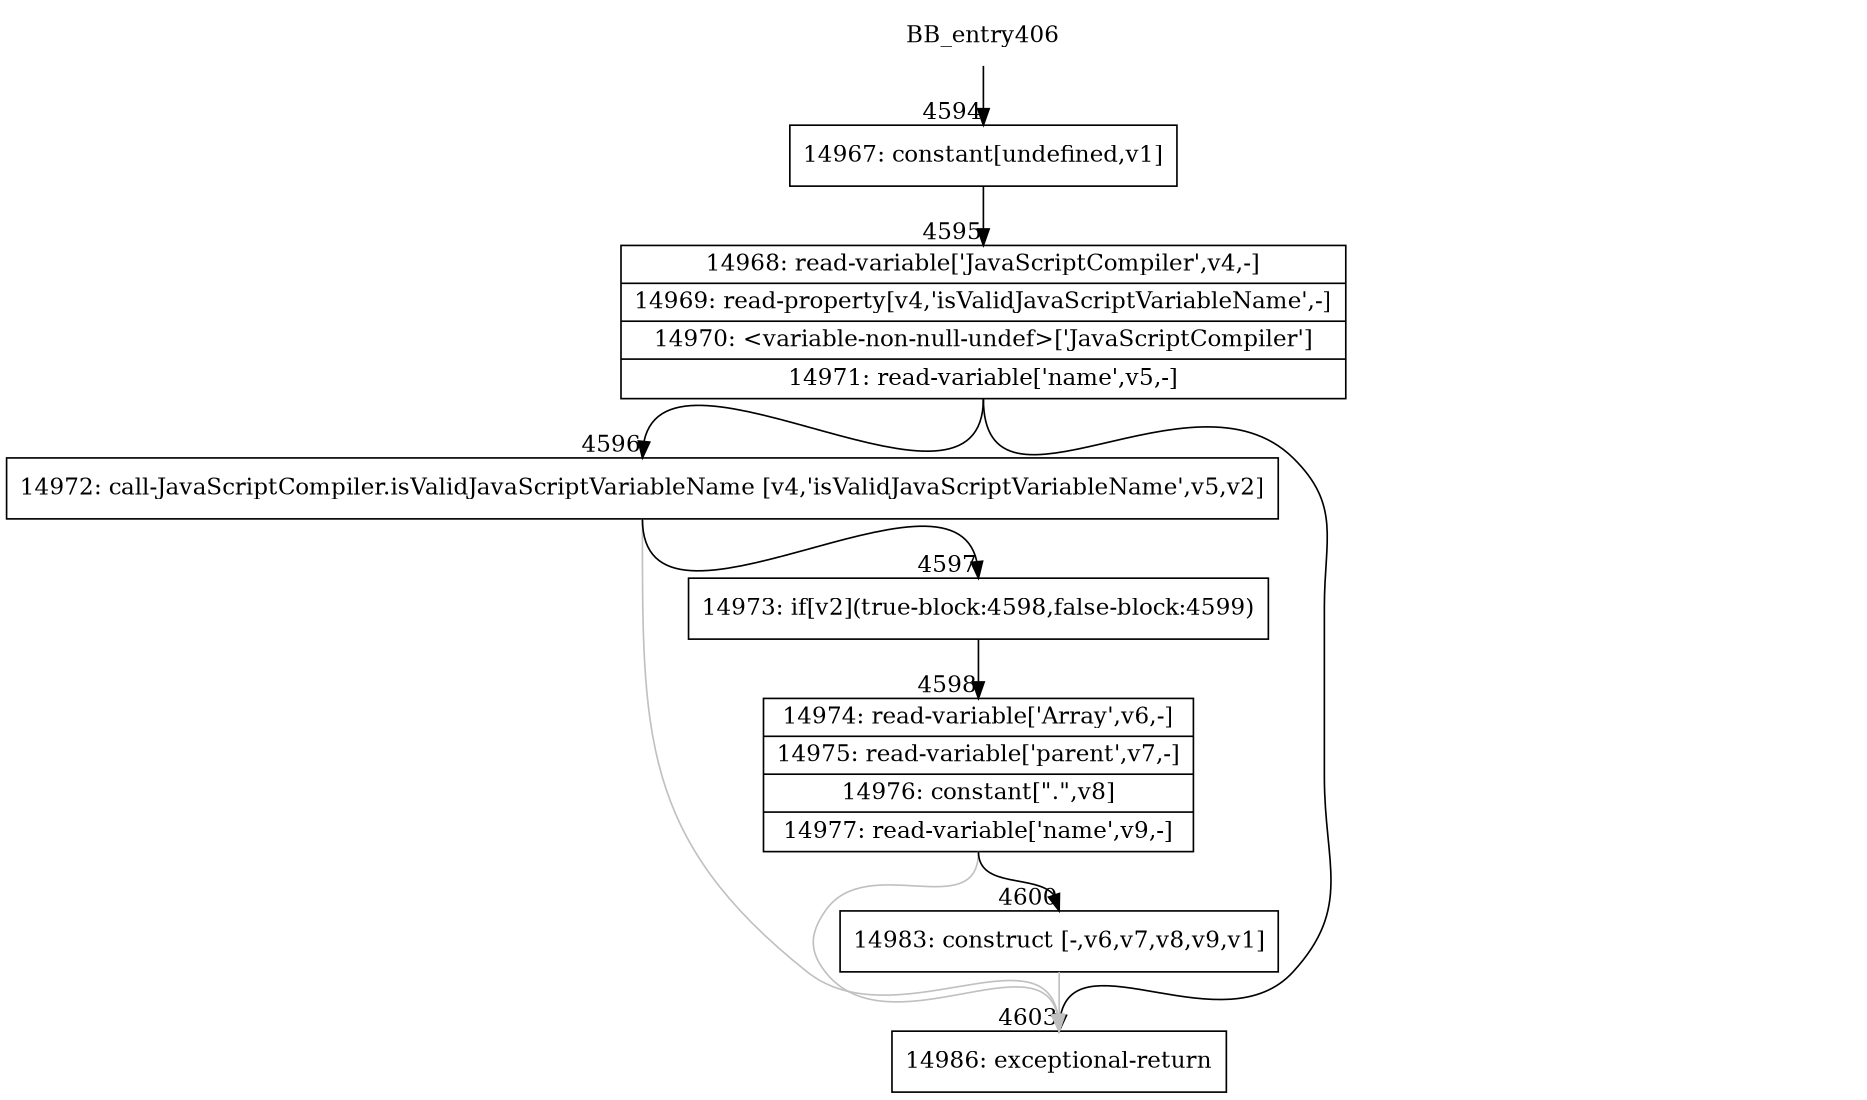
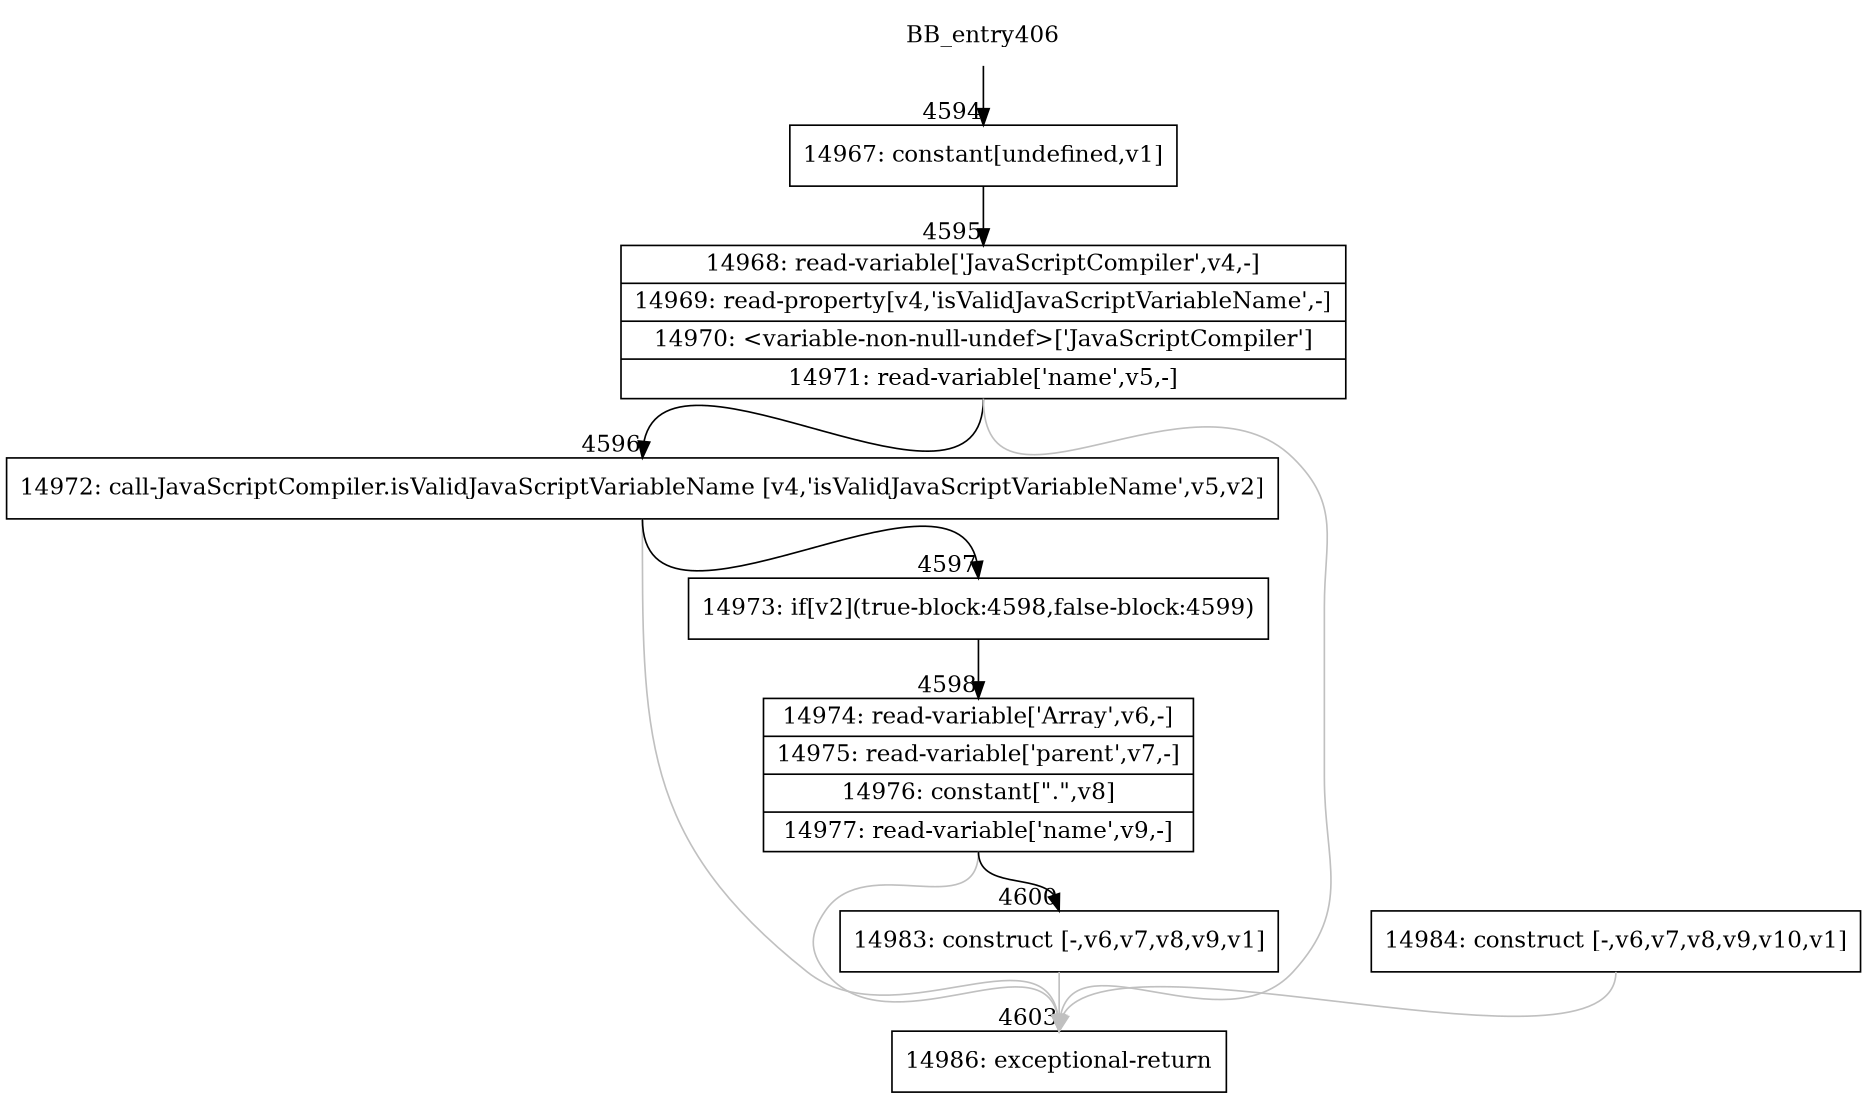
(1324, 665) -> (1324, 665)
none -> (1616, 941)
